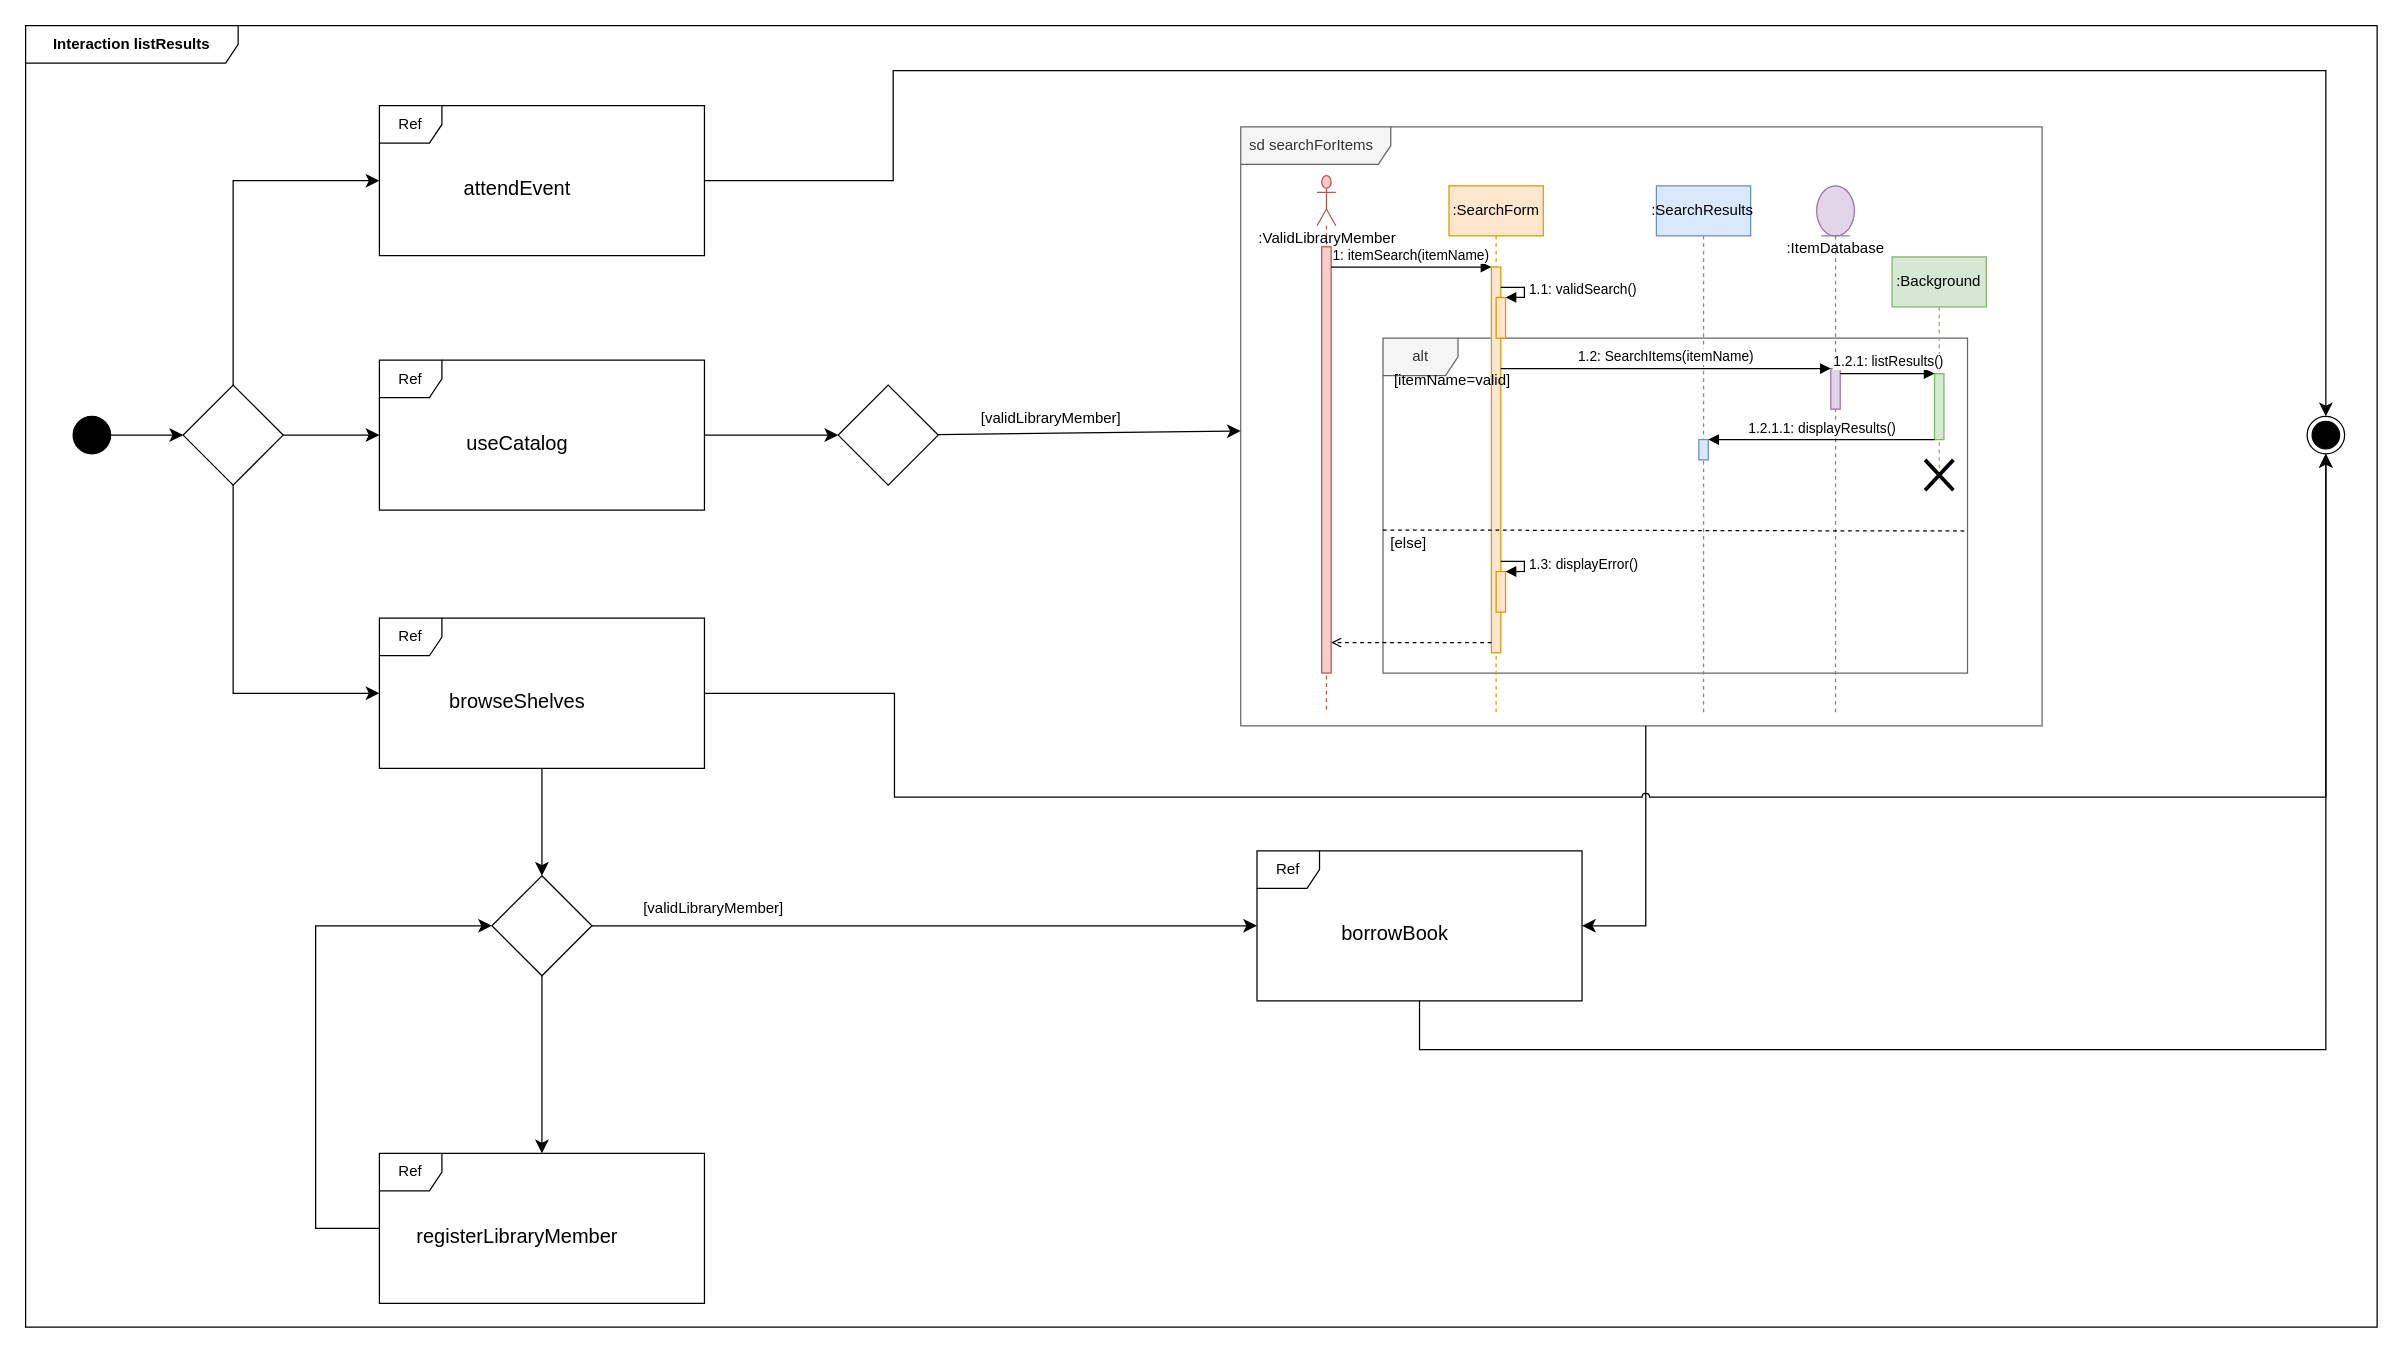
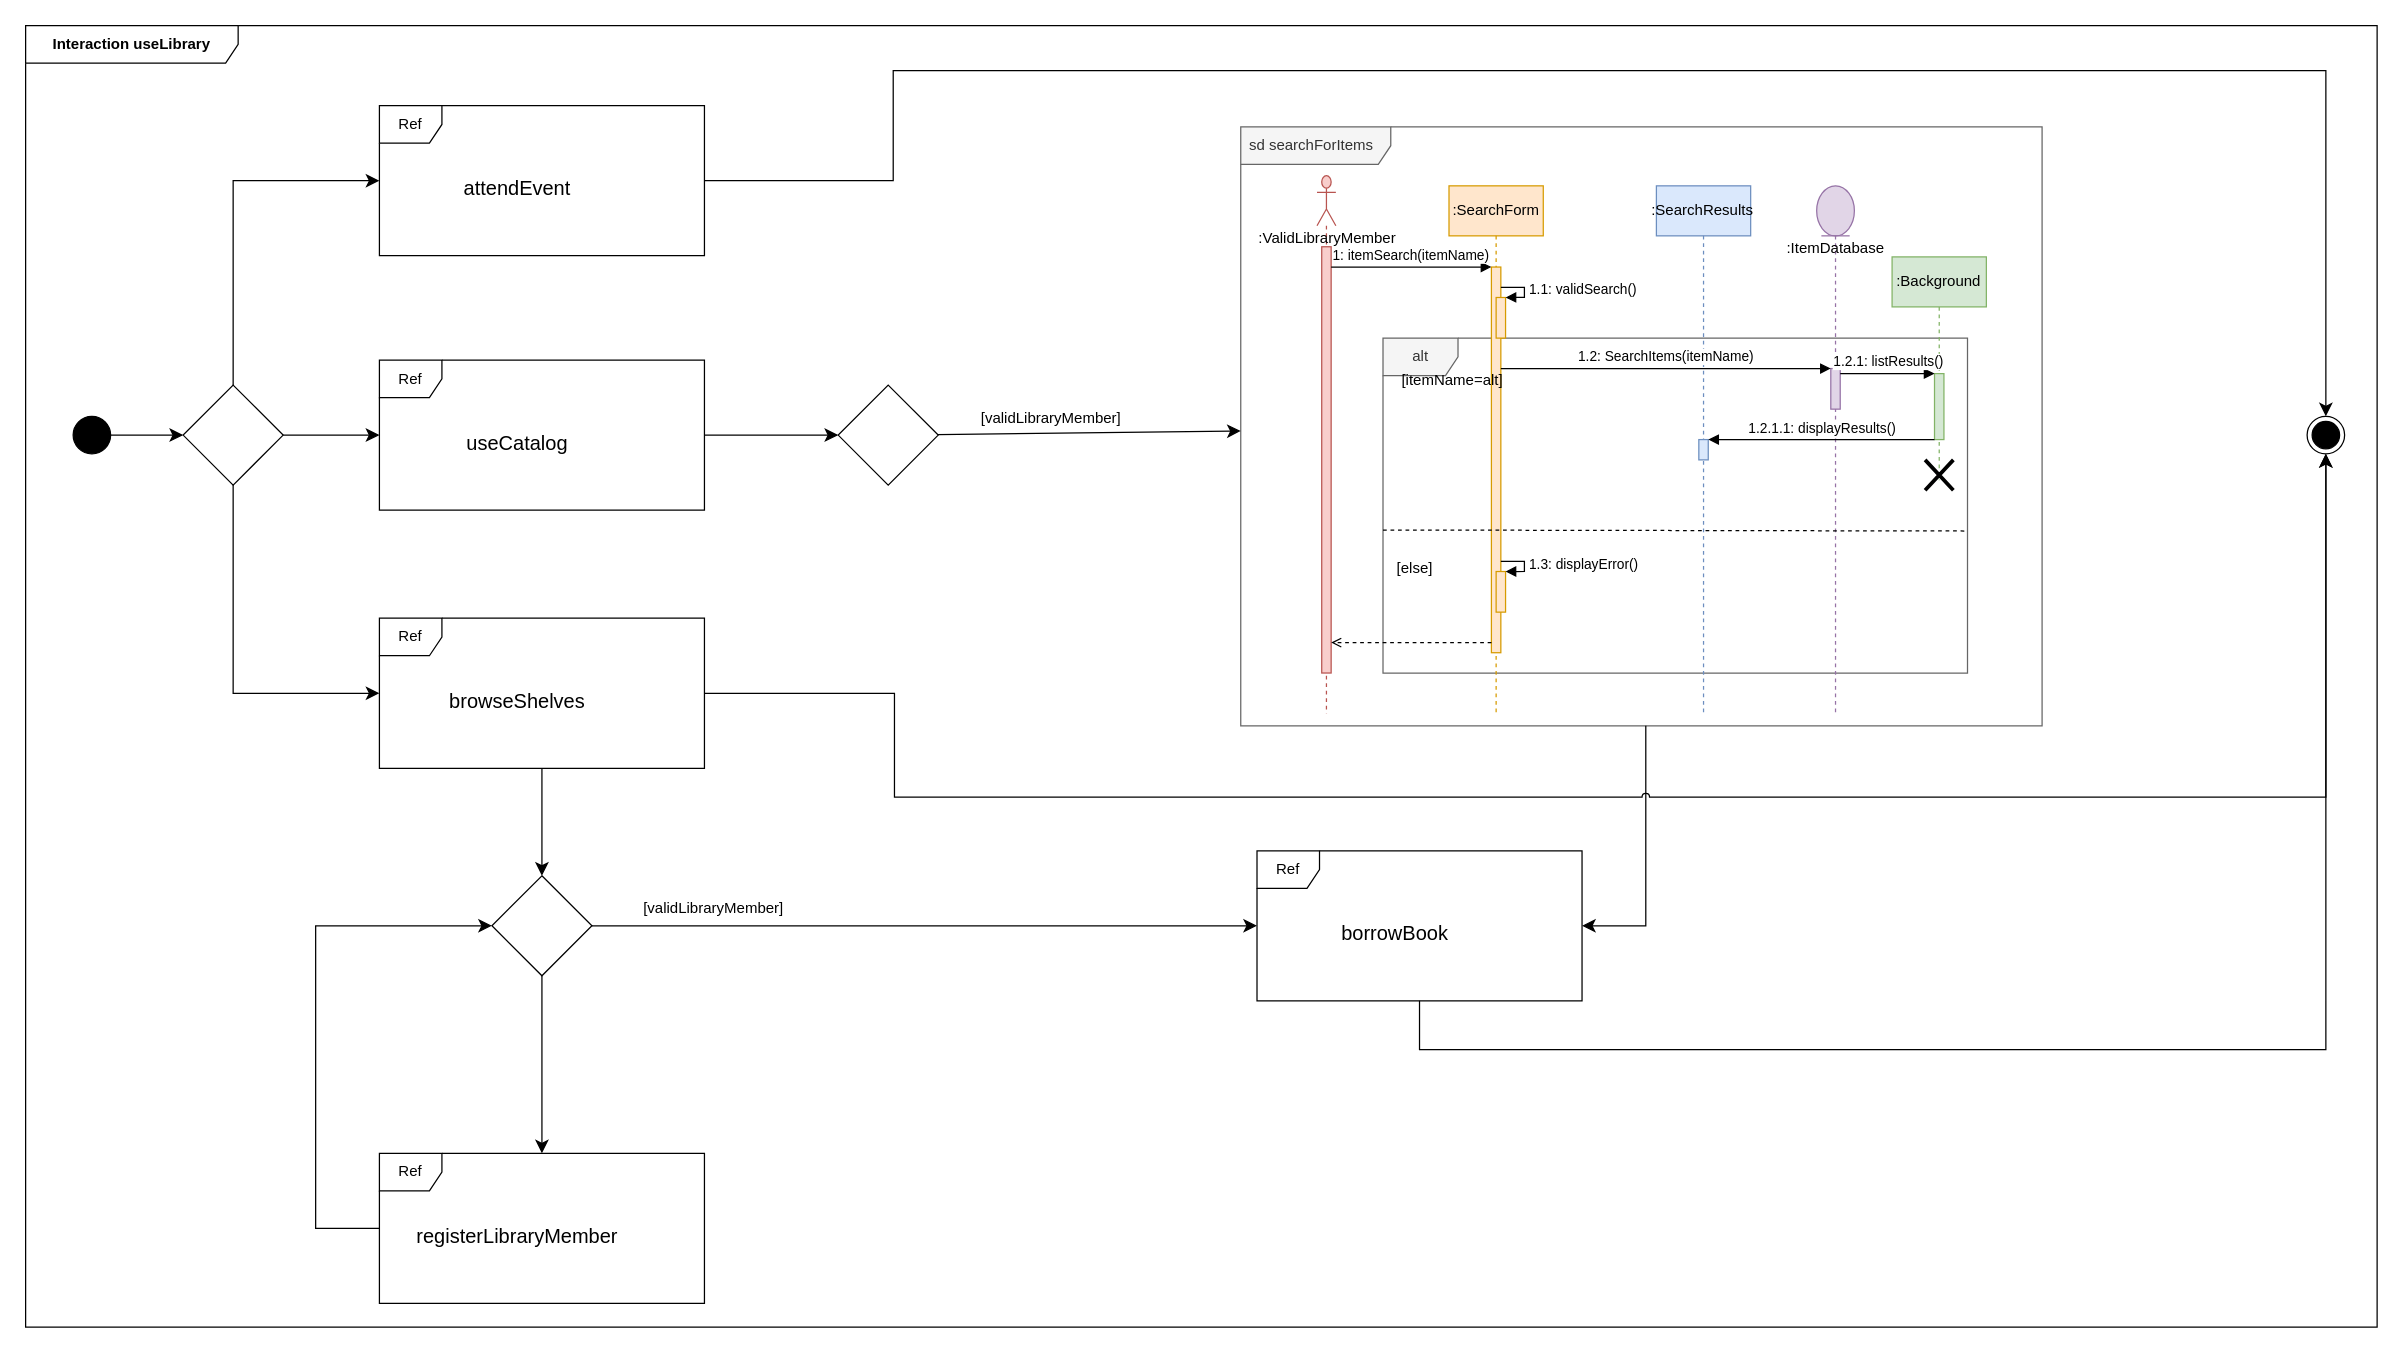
(132, 44) -> (132, 44)
(1453, 381) -> (1453, 381)
(1408, 543) -> (1414, 568)
